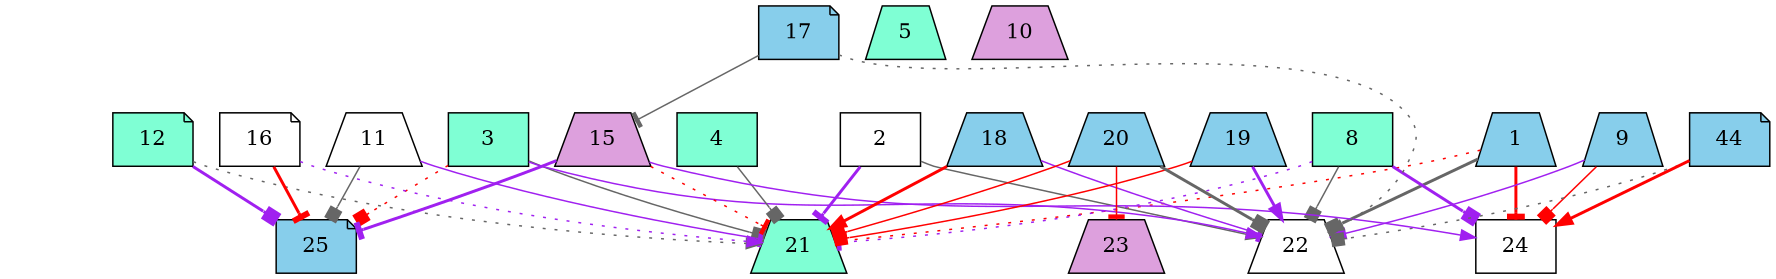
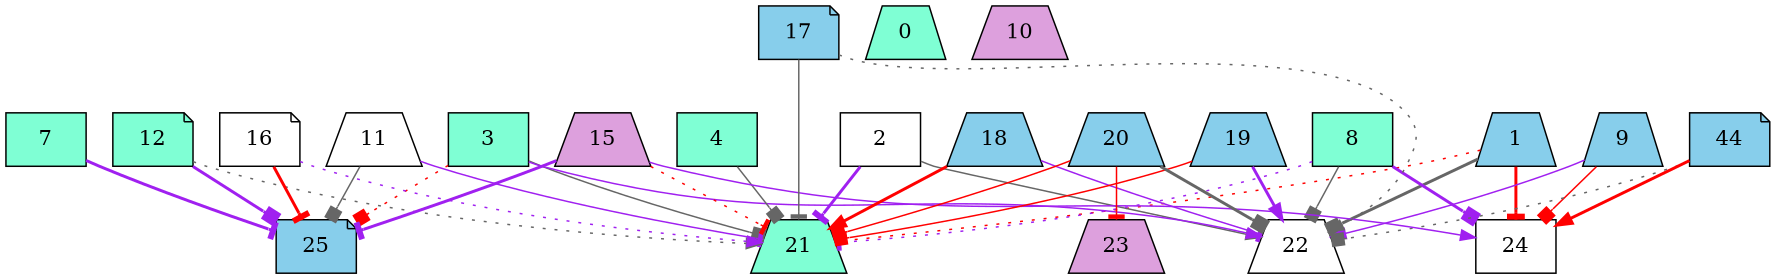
(906, 33) -> (906, 33)
(700, 87) -> (799, 136)
none -> (46, 140)
